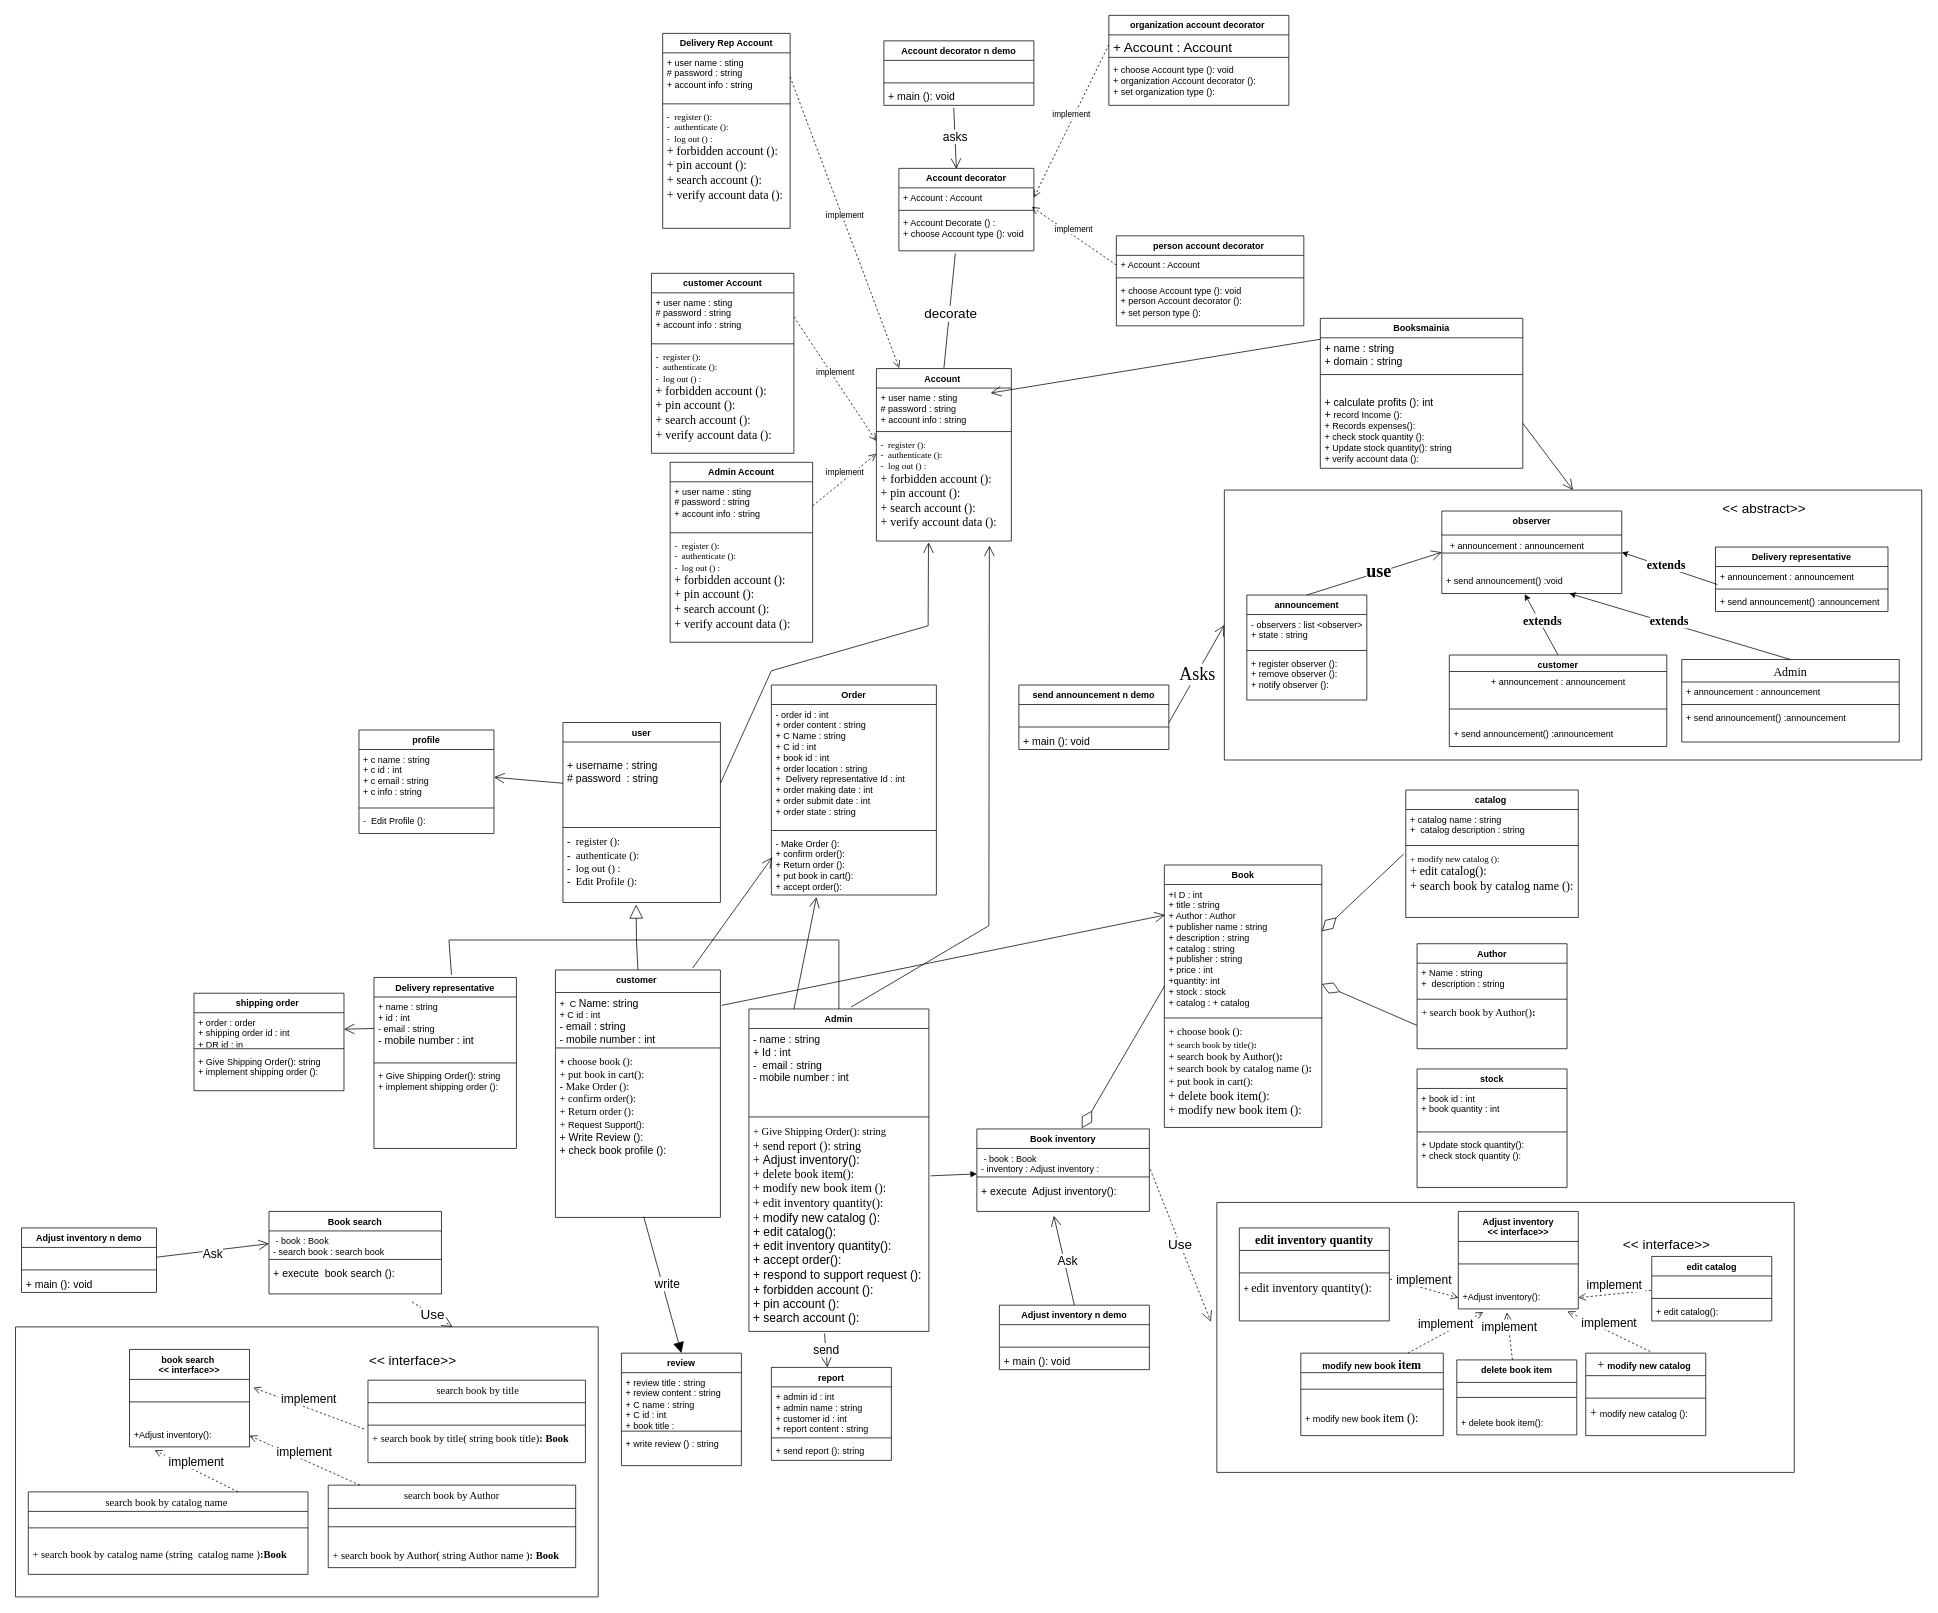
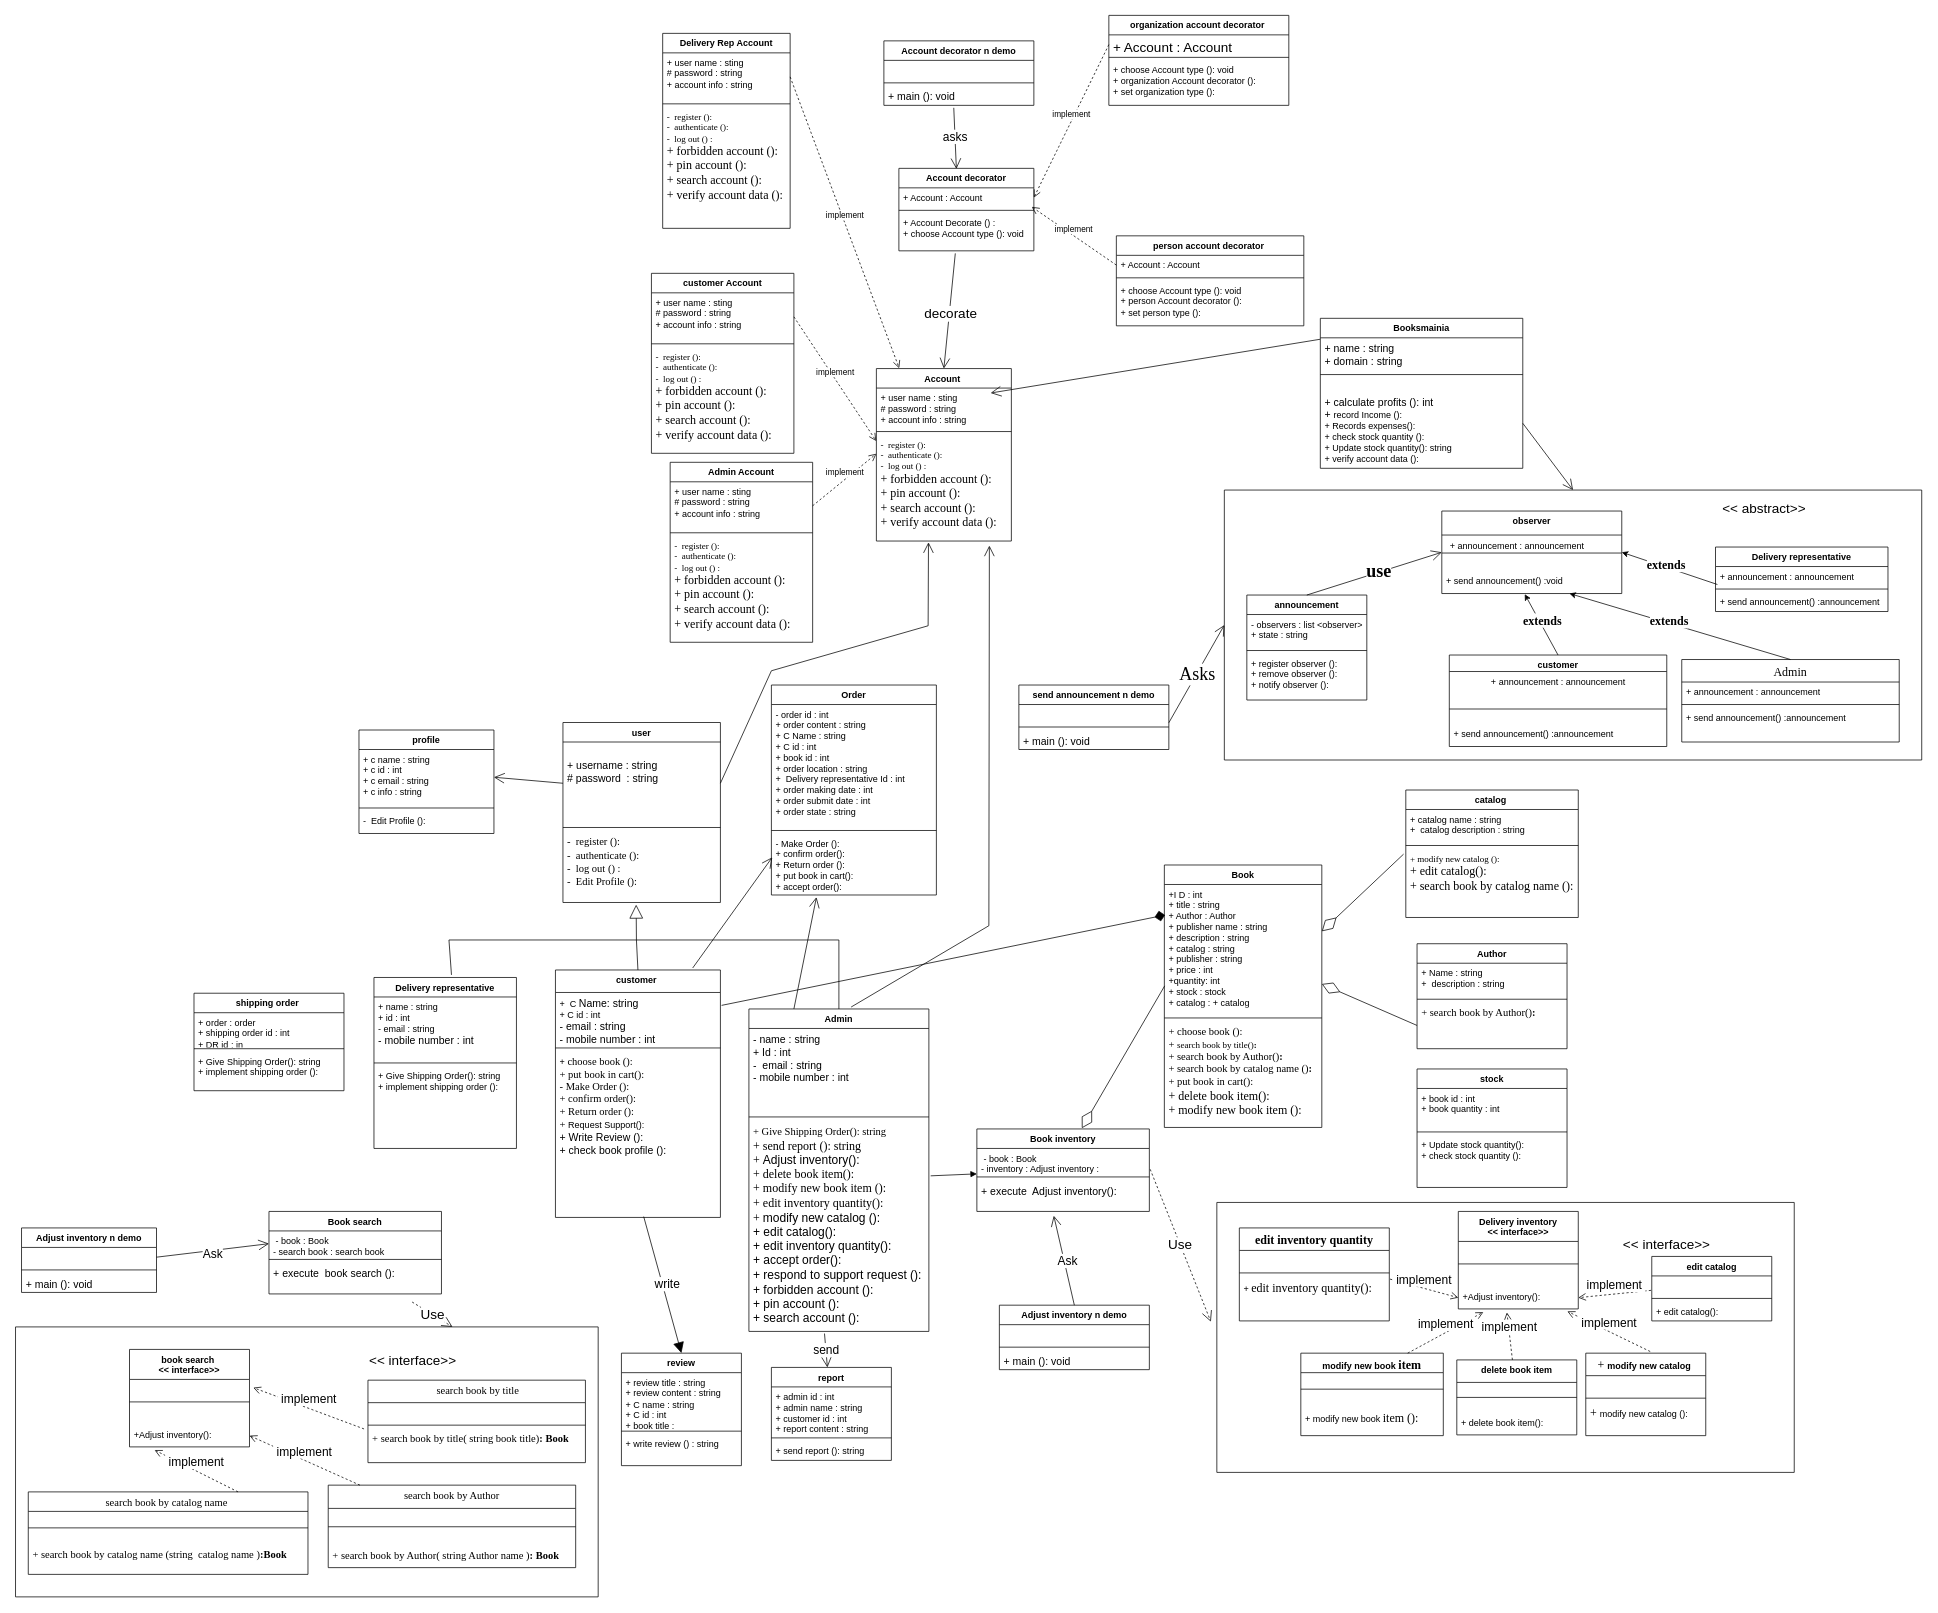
(944, 363) -> (944, 363)
(1157, 917) -> (1154, 917)
(359, 1029) -> none
(1518, 1228) -> (1518, 1228)
